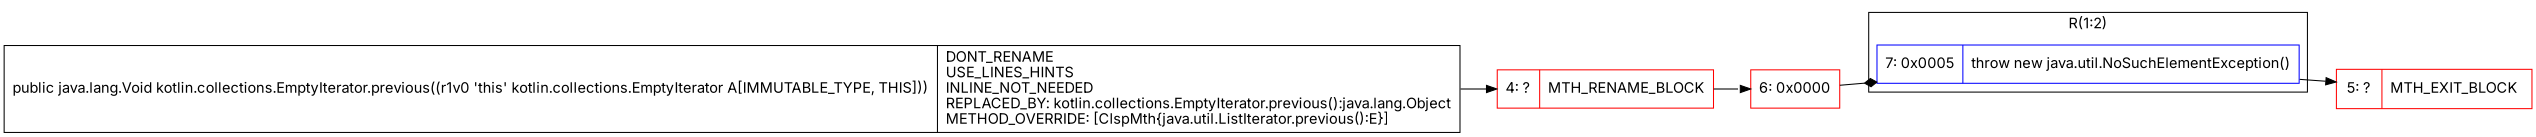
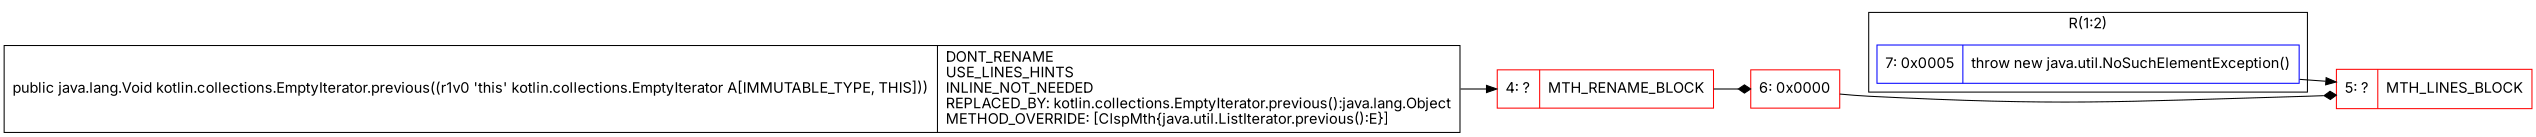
(1852, 84) -> (2082, 102)
(2454, 88) -> (2455, 88)
(1726, 89) -> (1726, 89)
